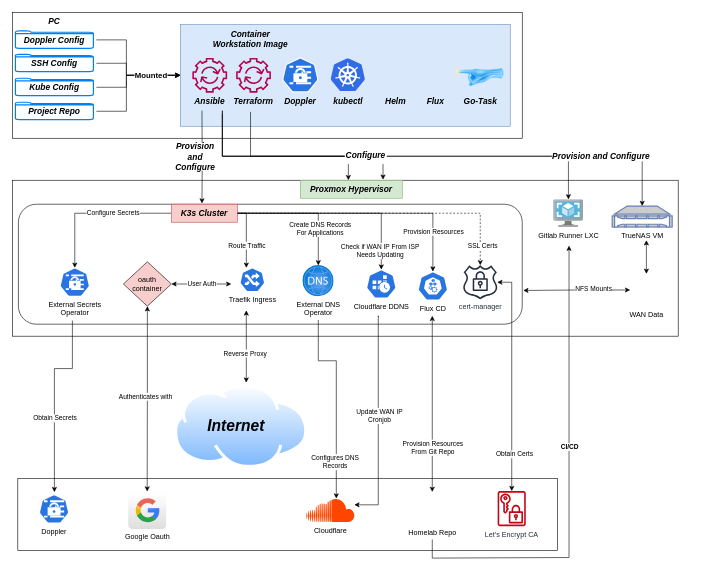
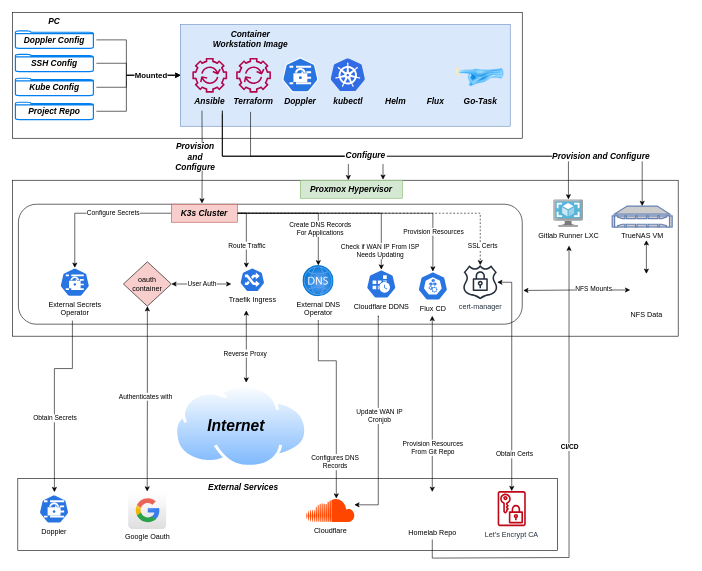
(647, 315) -> (647, 315)
none -> (243, 488)
